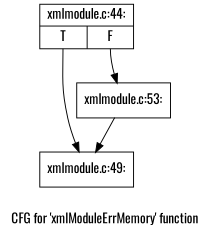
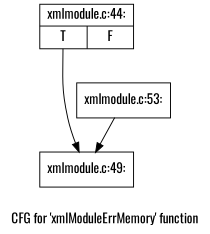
(111, 62) -> none
